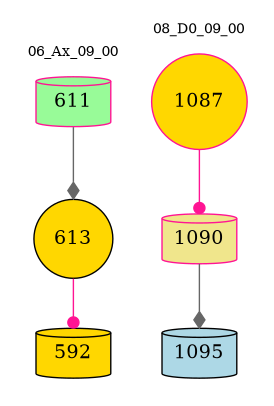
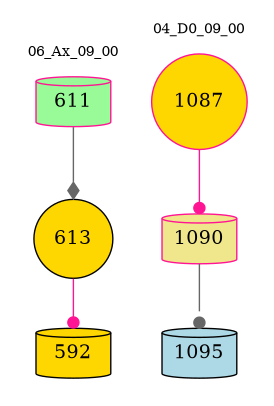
(199, 30) -> (199, 30)
(199, 288) -> (199, 288)
